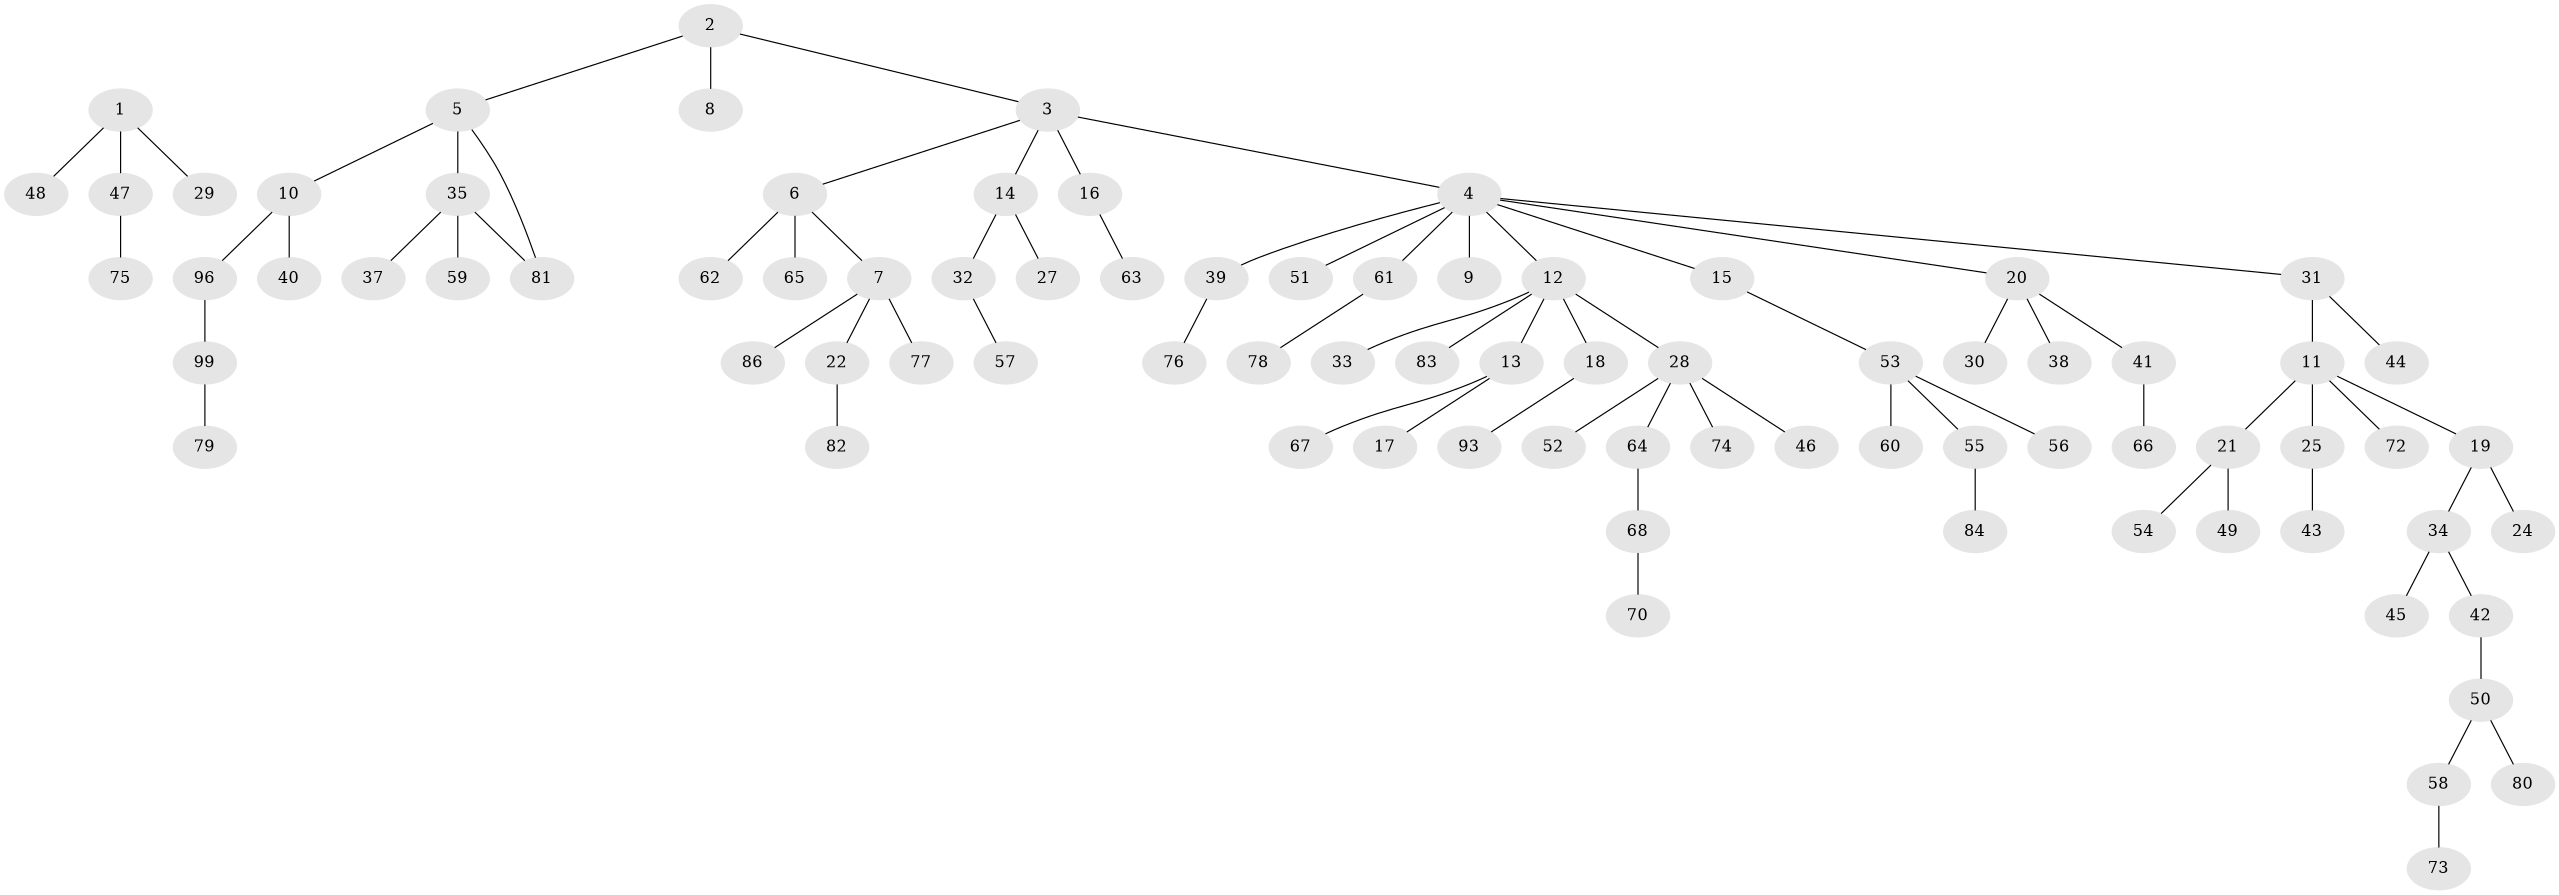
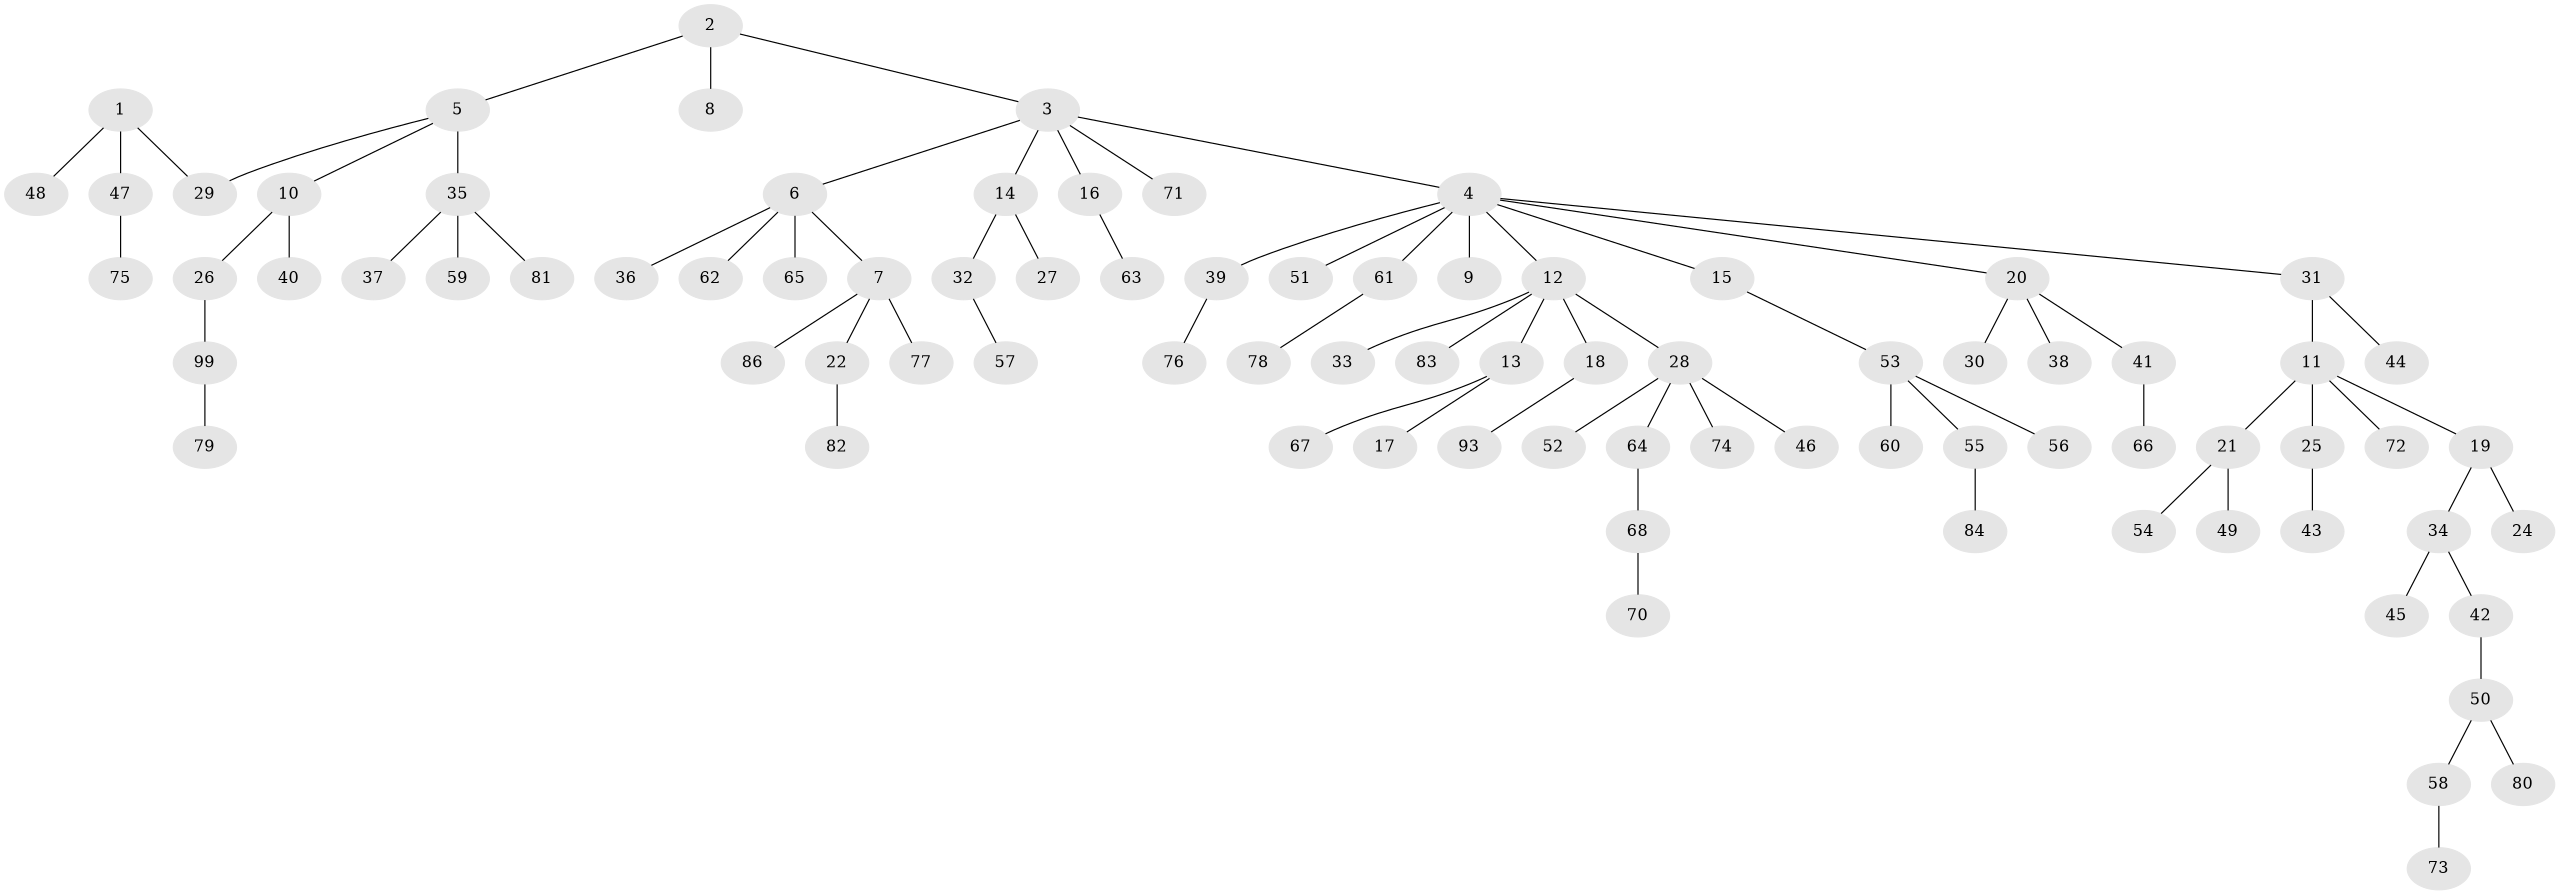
(509, 191) -> (328, 146)
none -> (1174, 194)
(205, 279) -> (205, 279)
none -> (626, 279)
